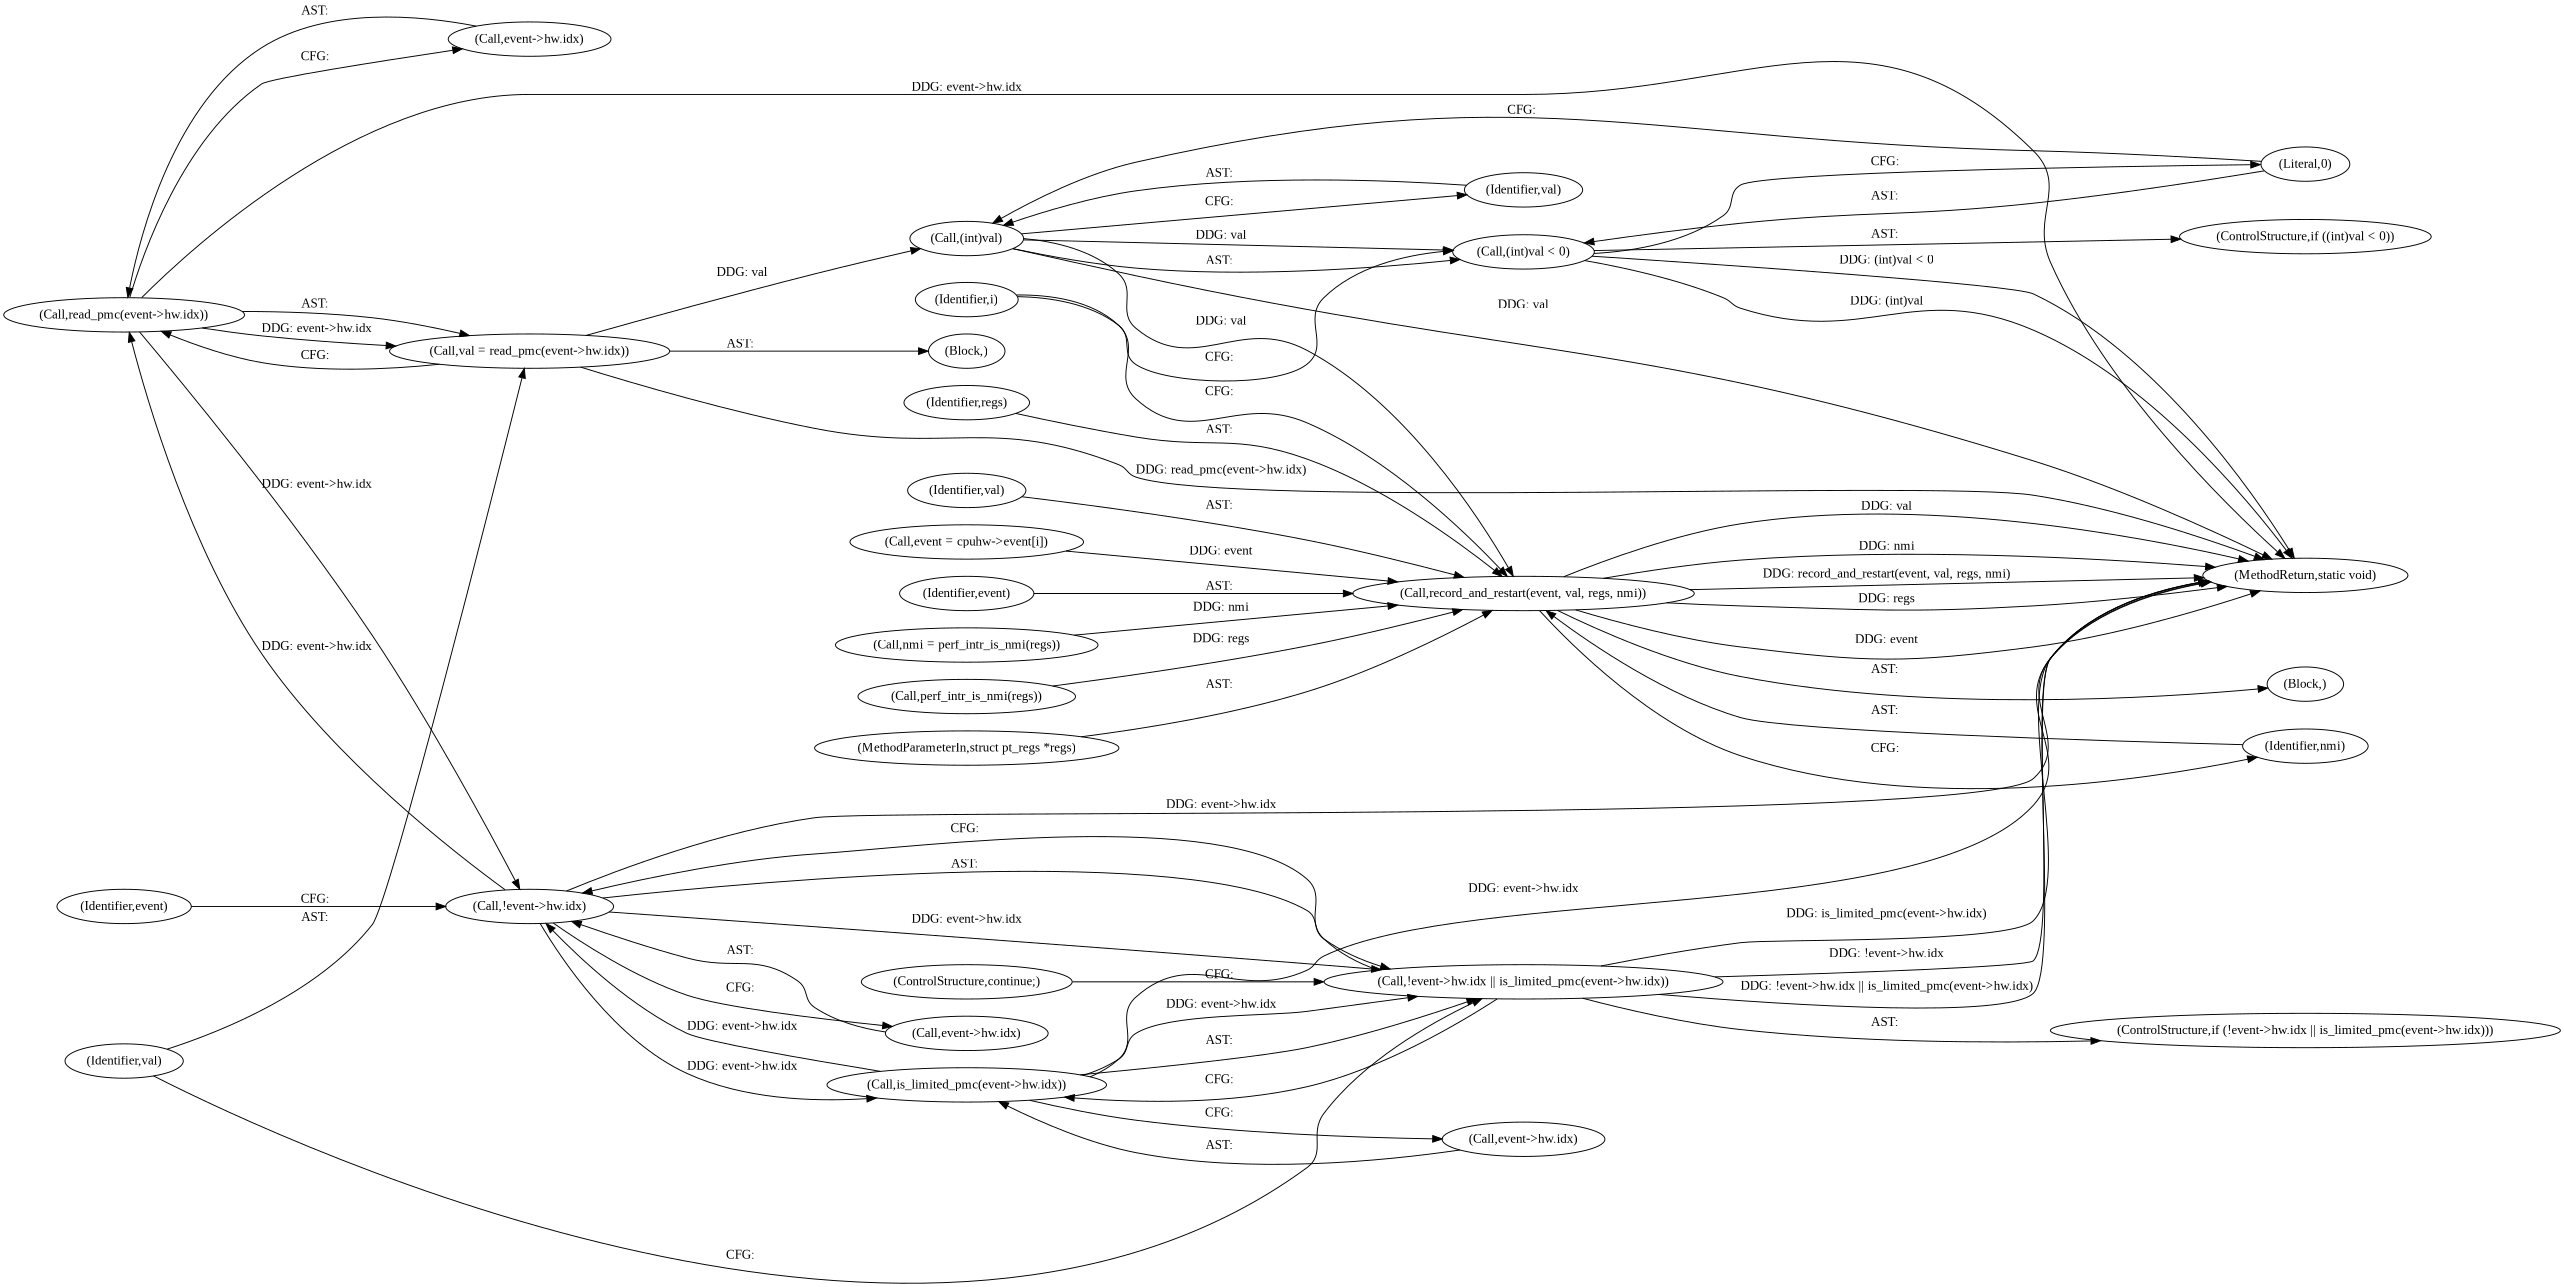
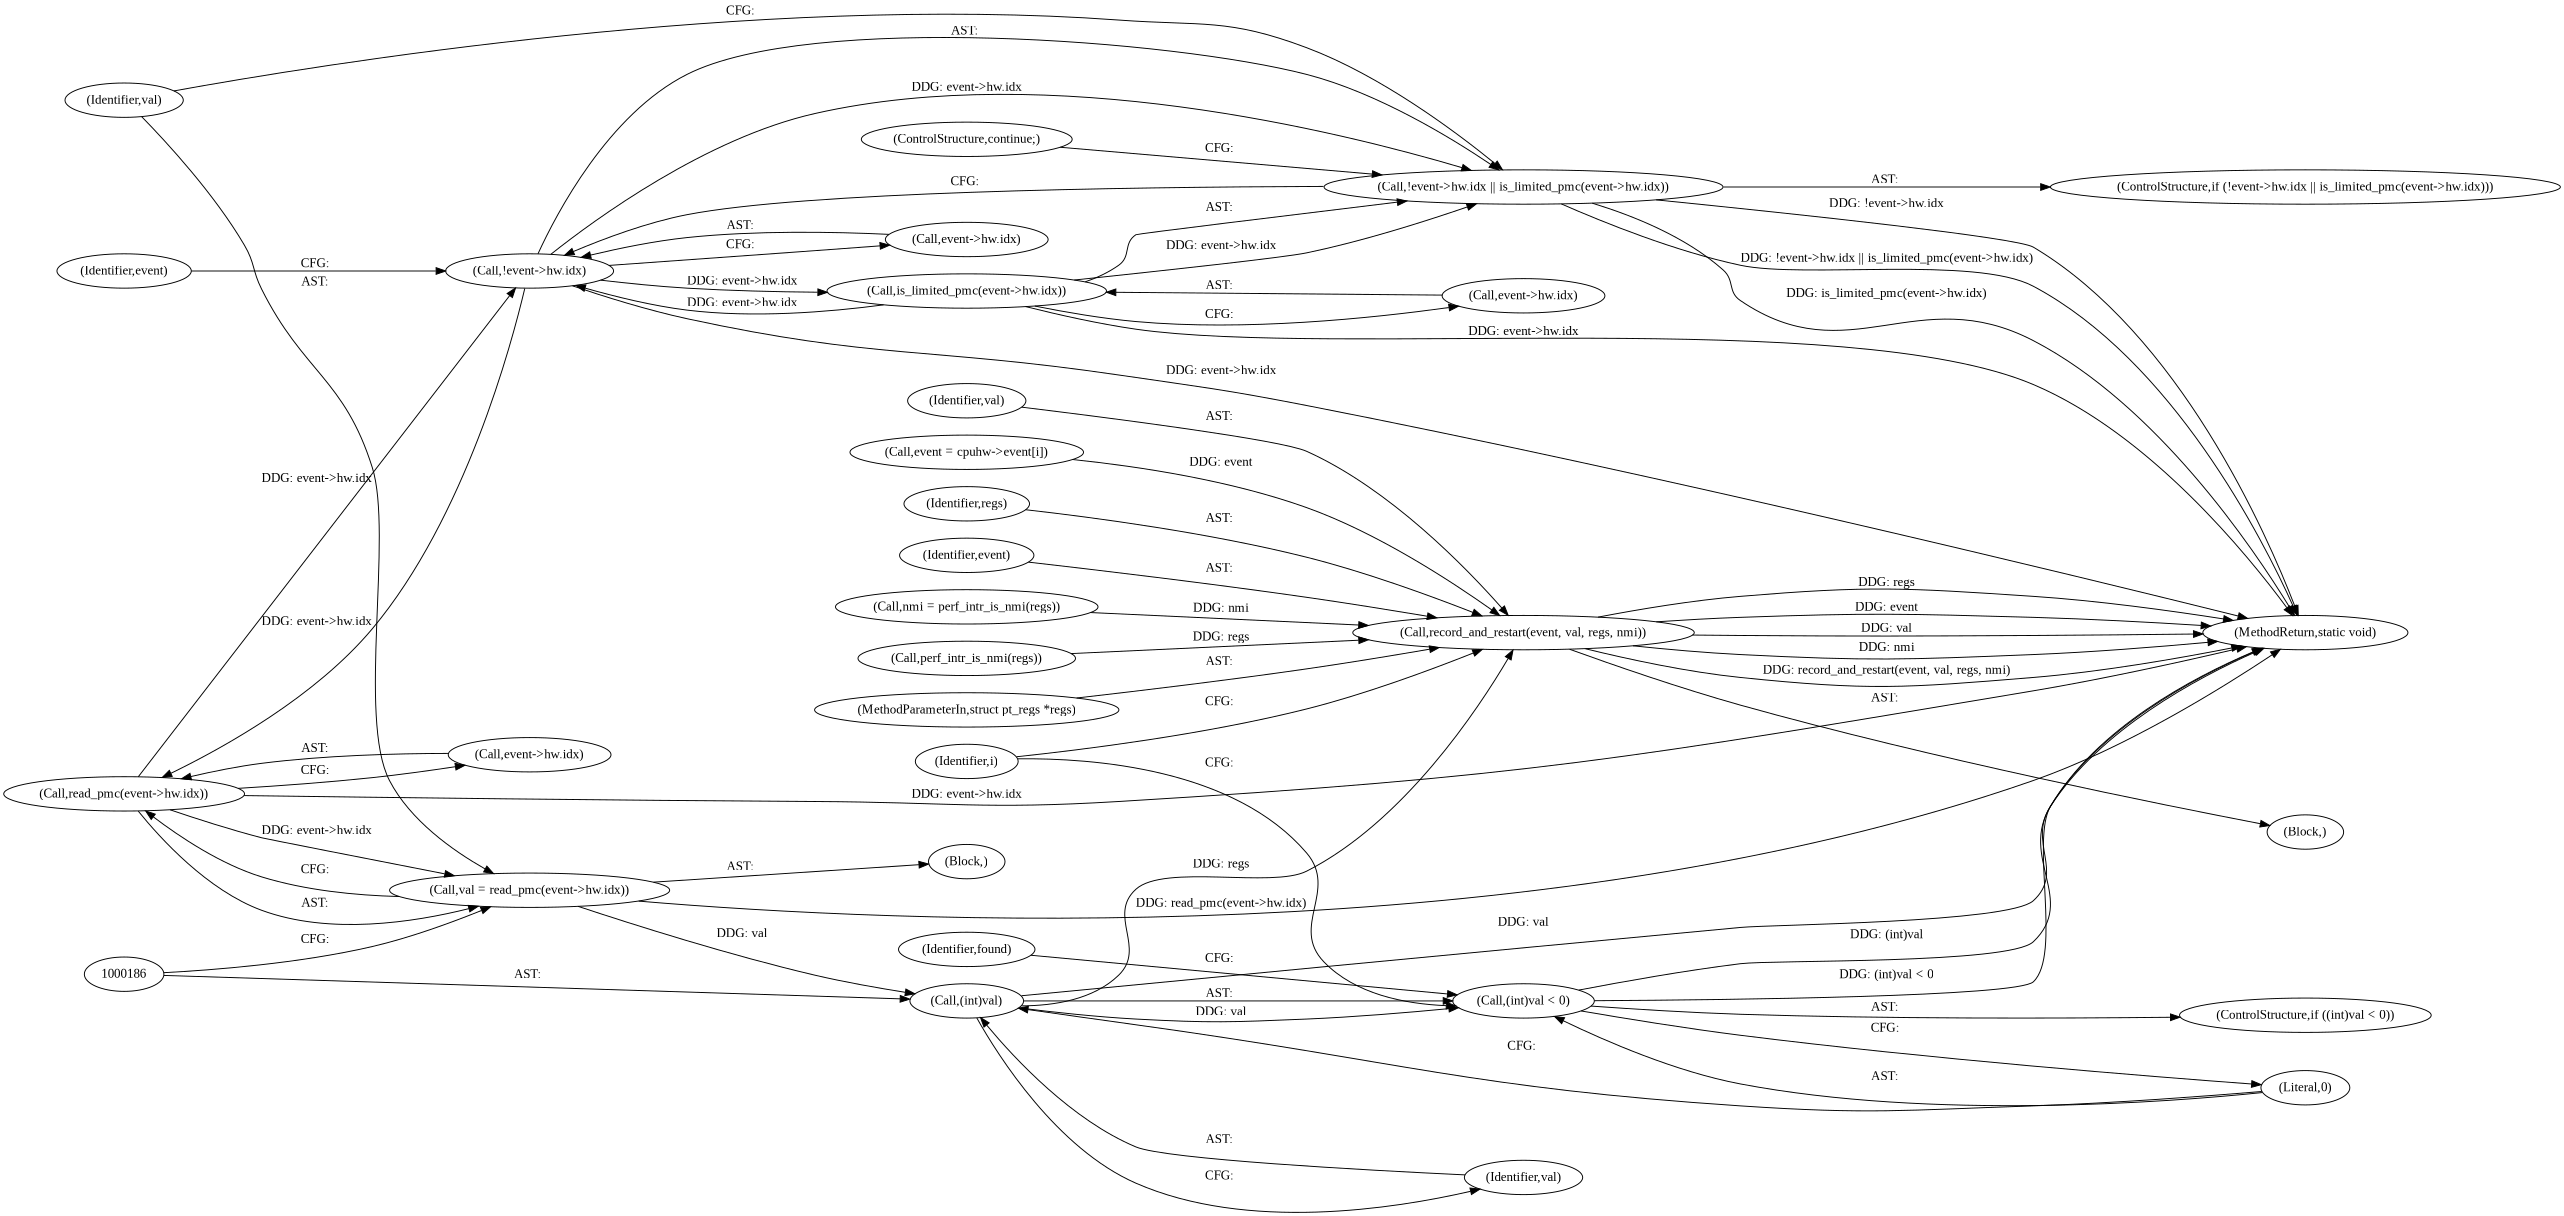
(1221, 321) -> (1221, 864)
(2305, 746) -> none
none -> (967, 949)
none -> (124, 974)
(1296, 1089) -> none
